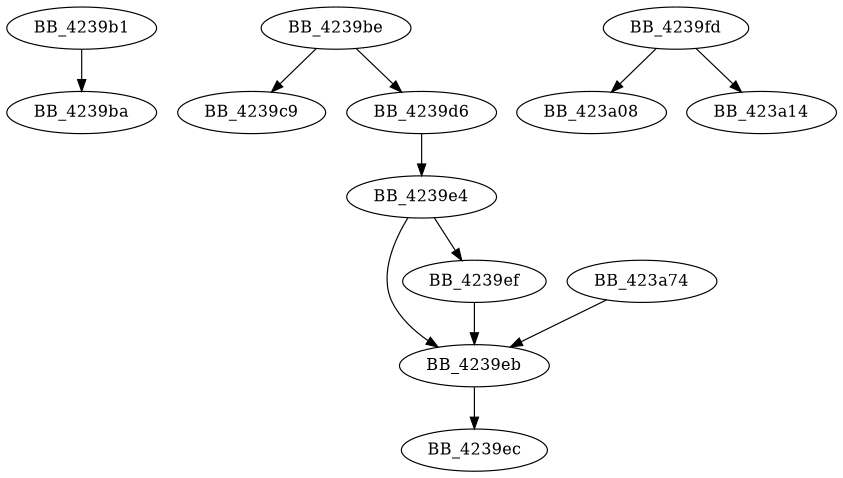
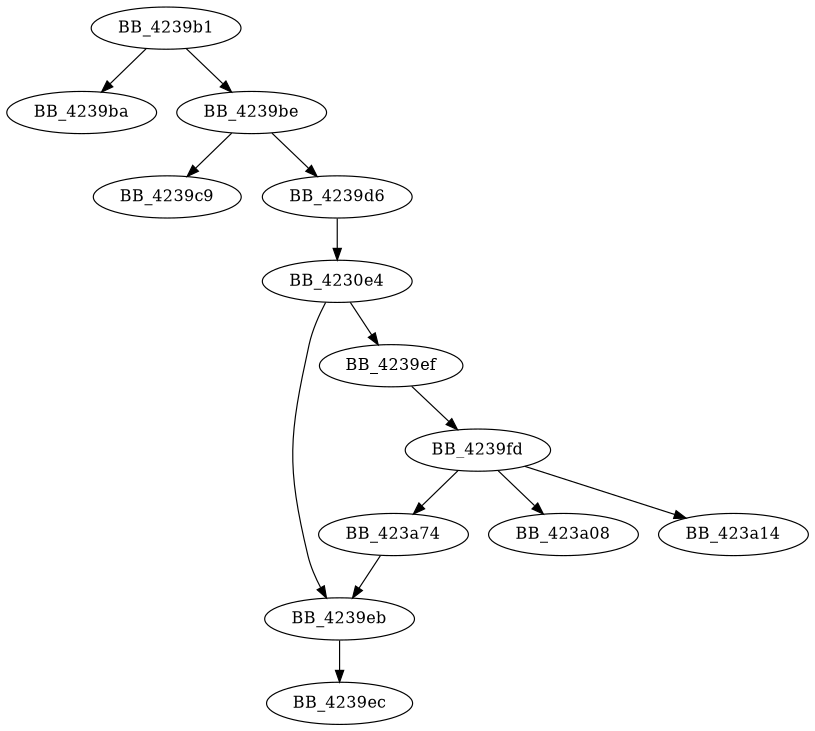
none -> (205, 66)
(422, 197) -> (337, 281)
(474, 318) -> (430, 404)
none -> (440, 488)
